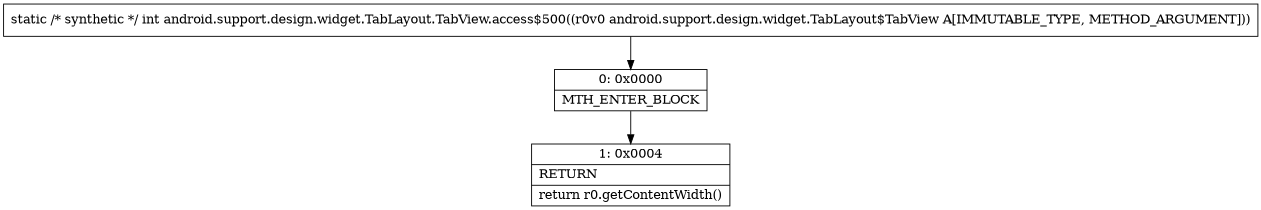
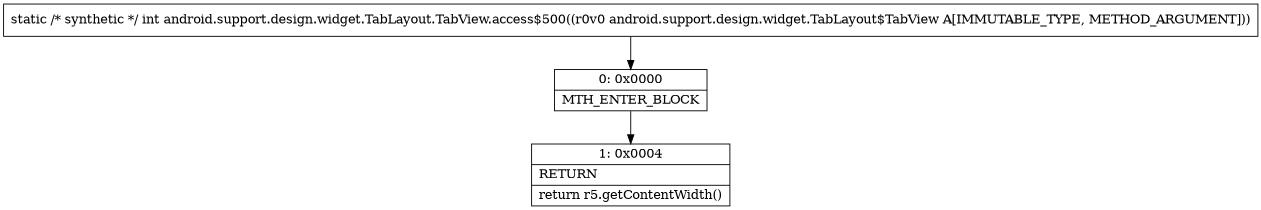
(631, 195) -> (631, 195)
